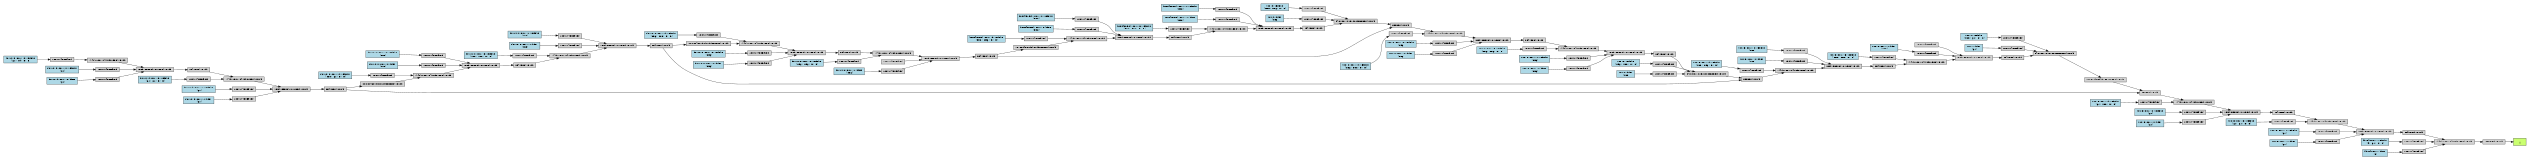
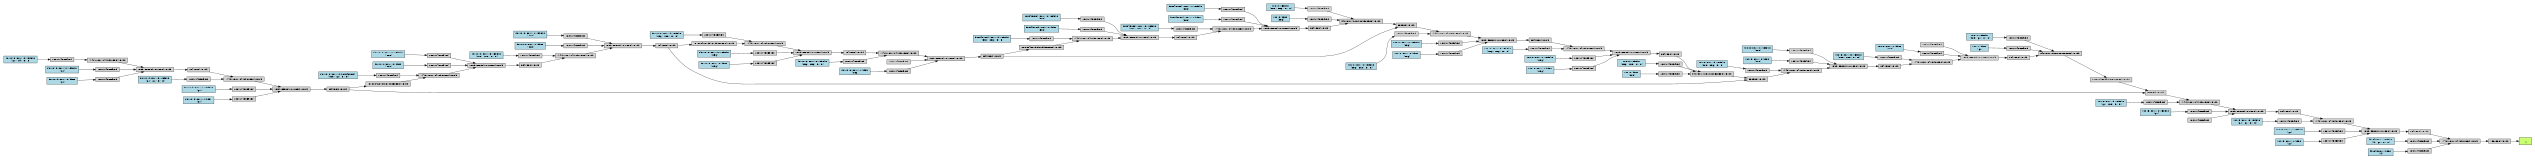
(335, 75) -> (338, 75)
(2150, 123) -> none
